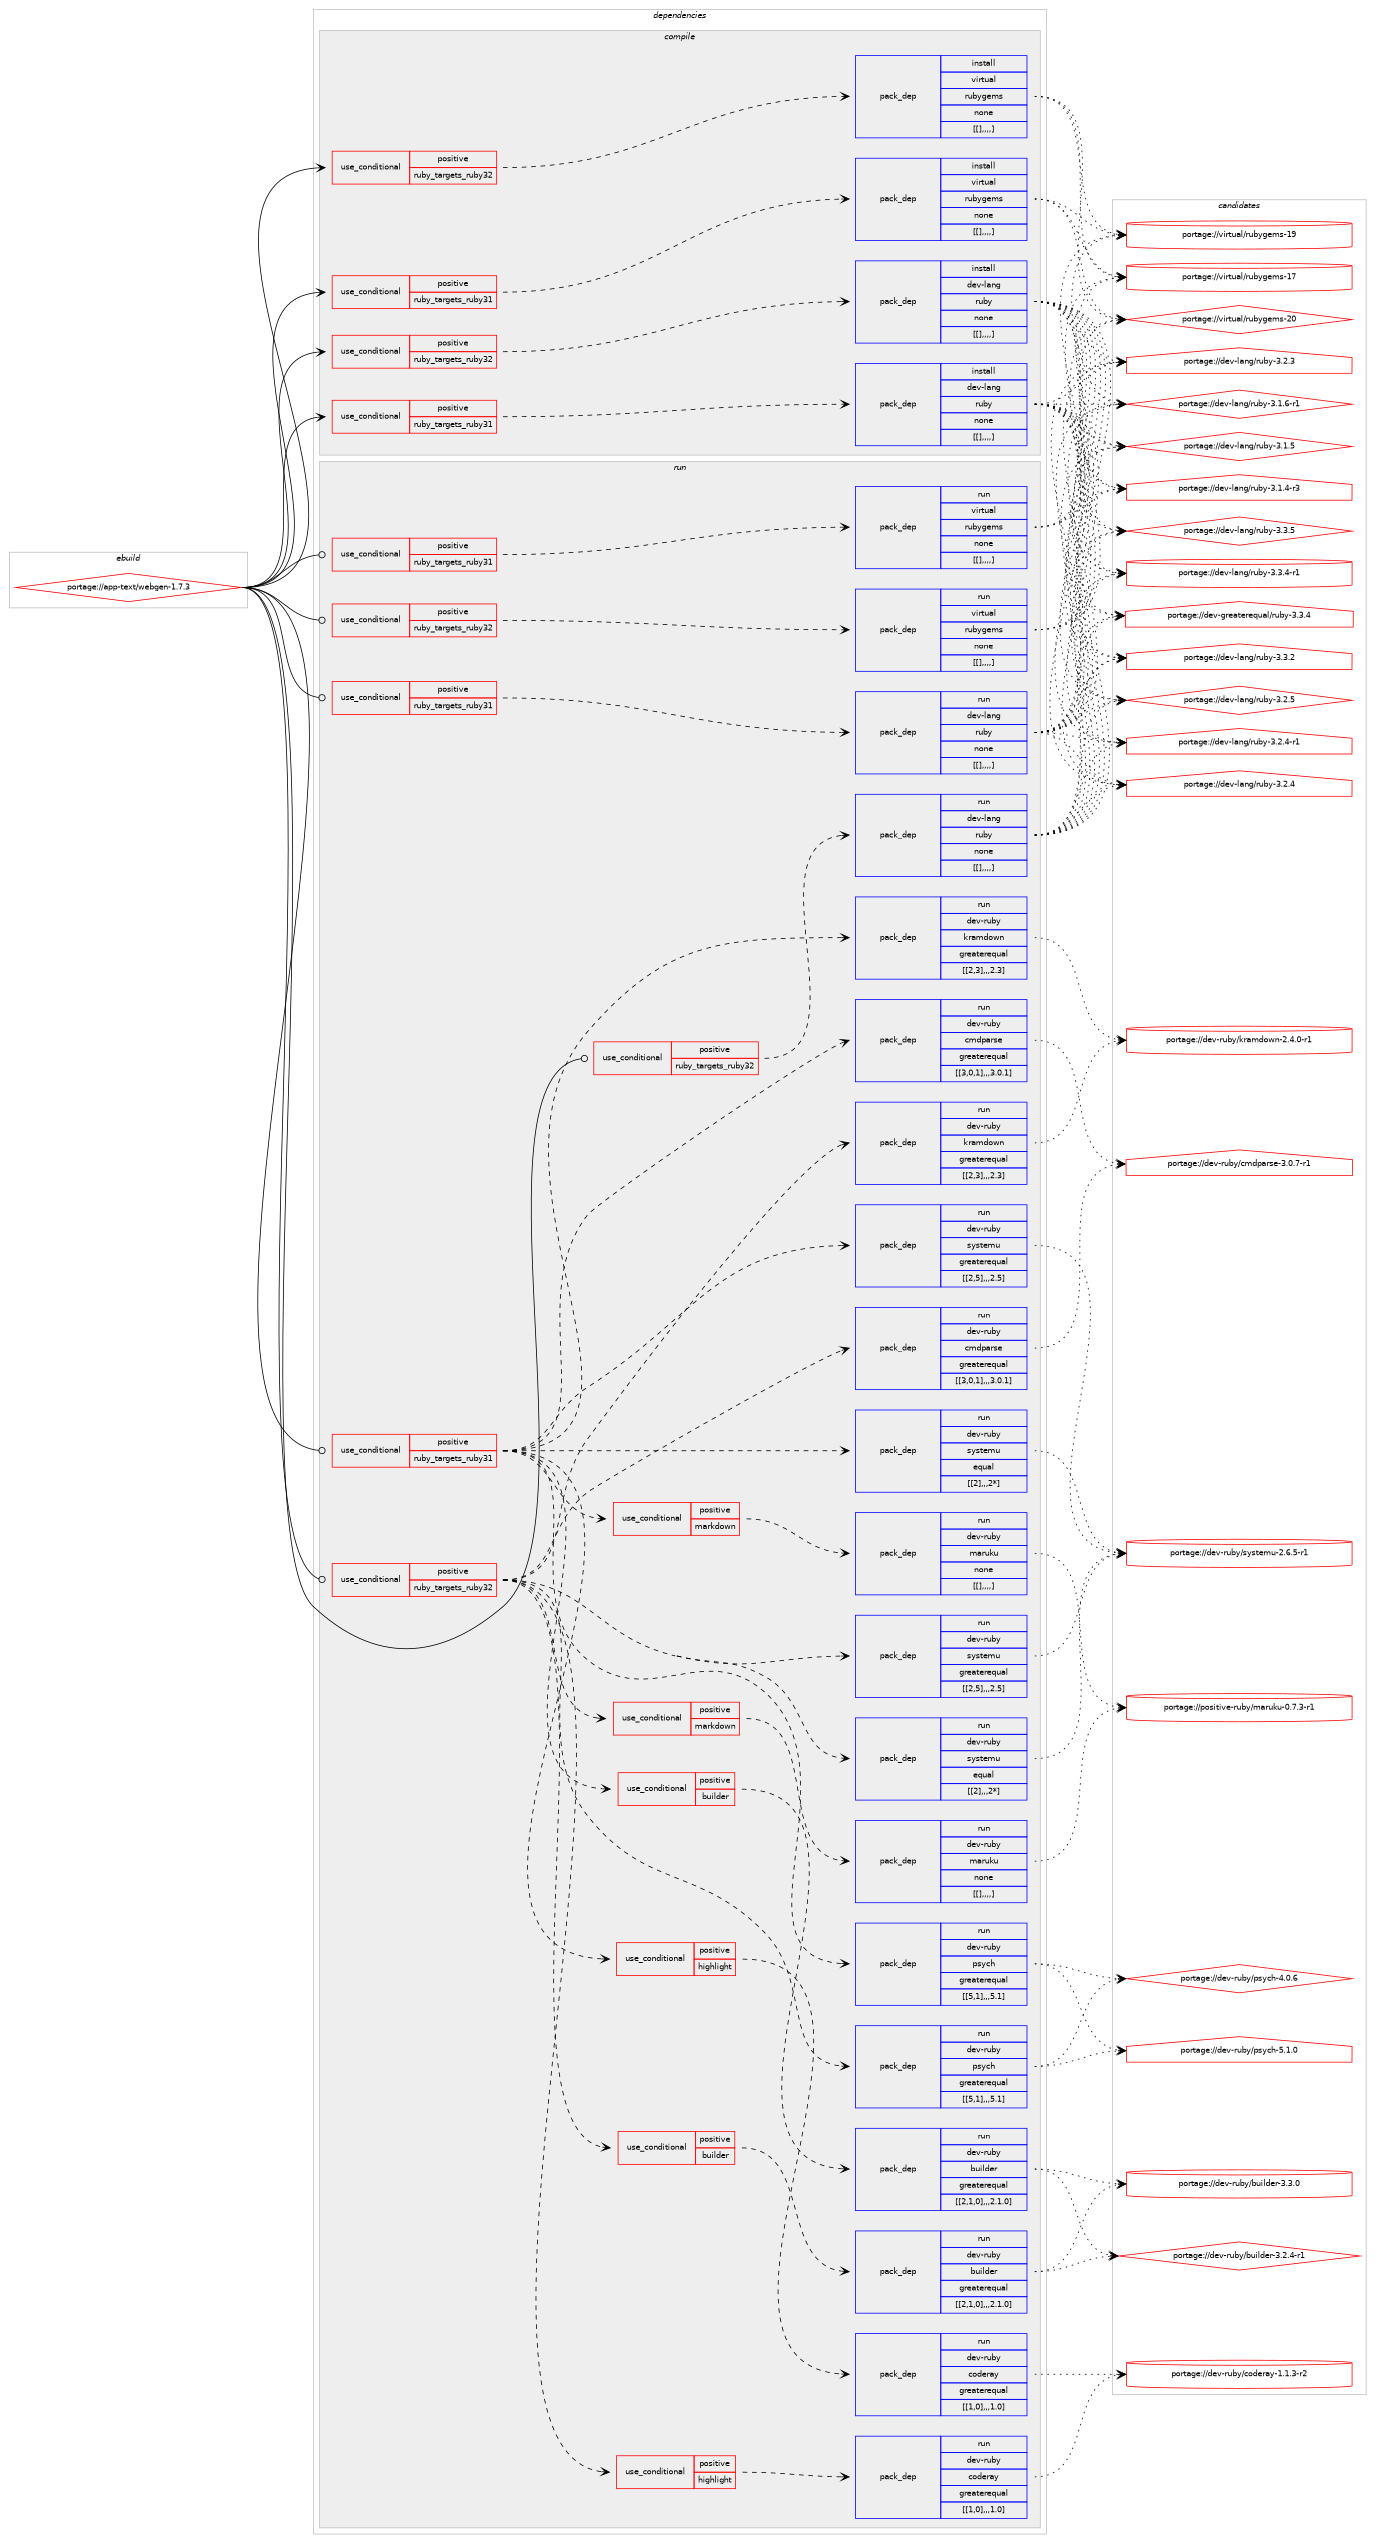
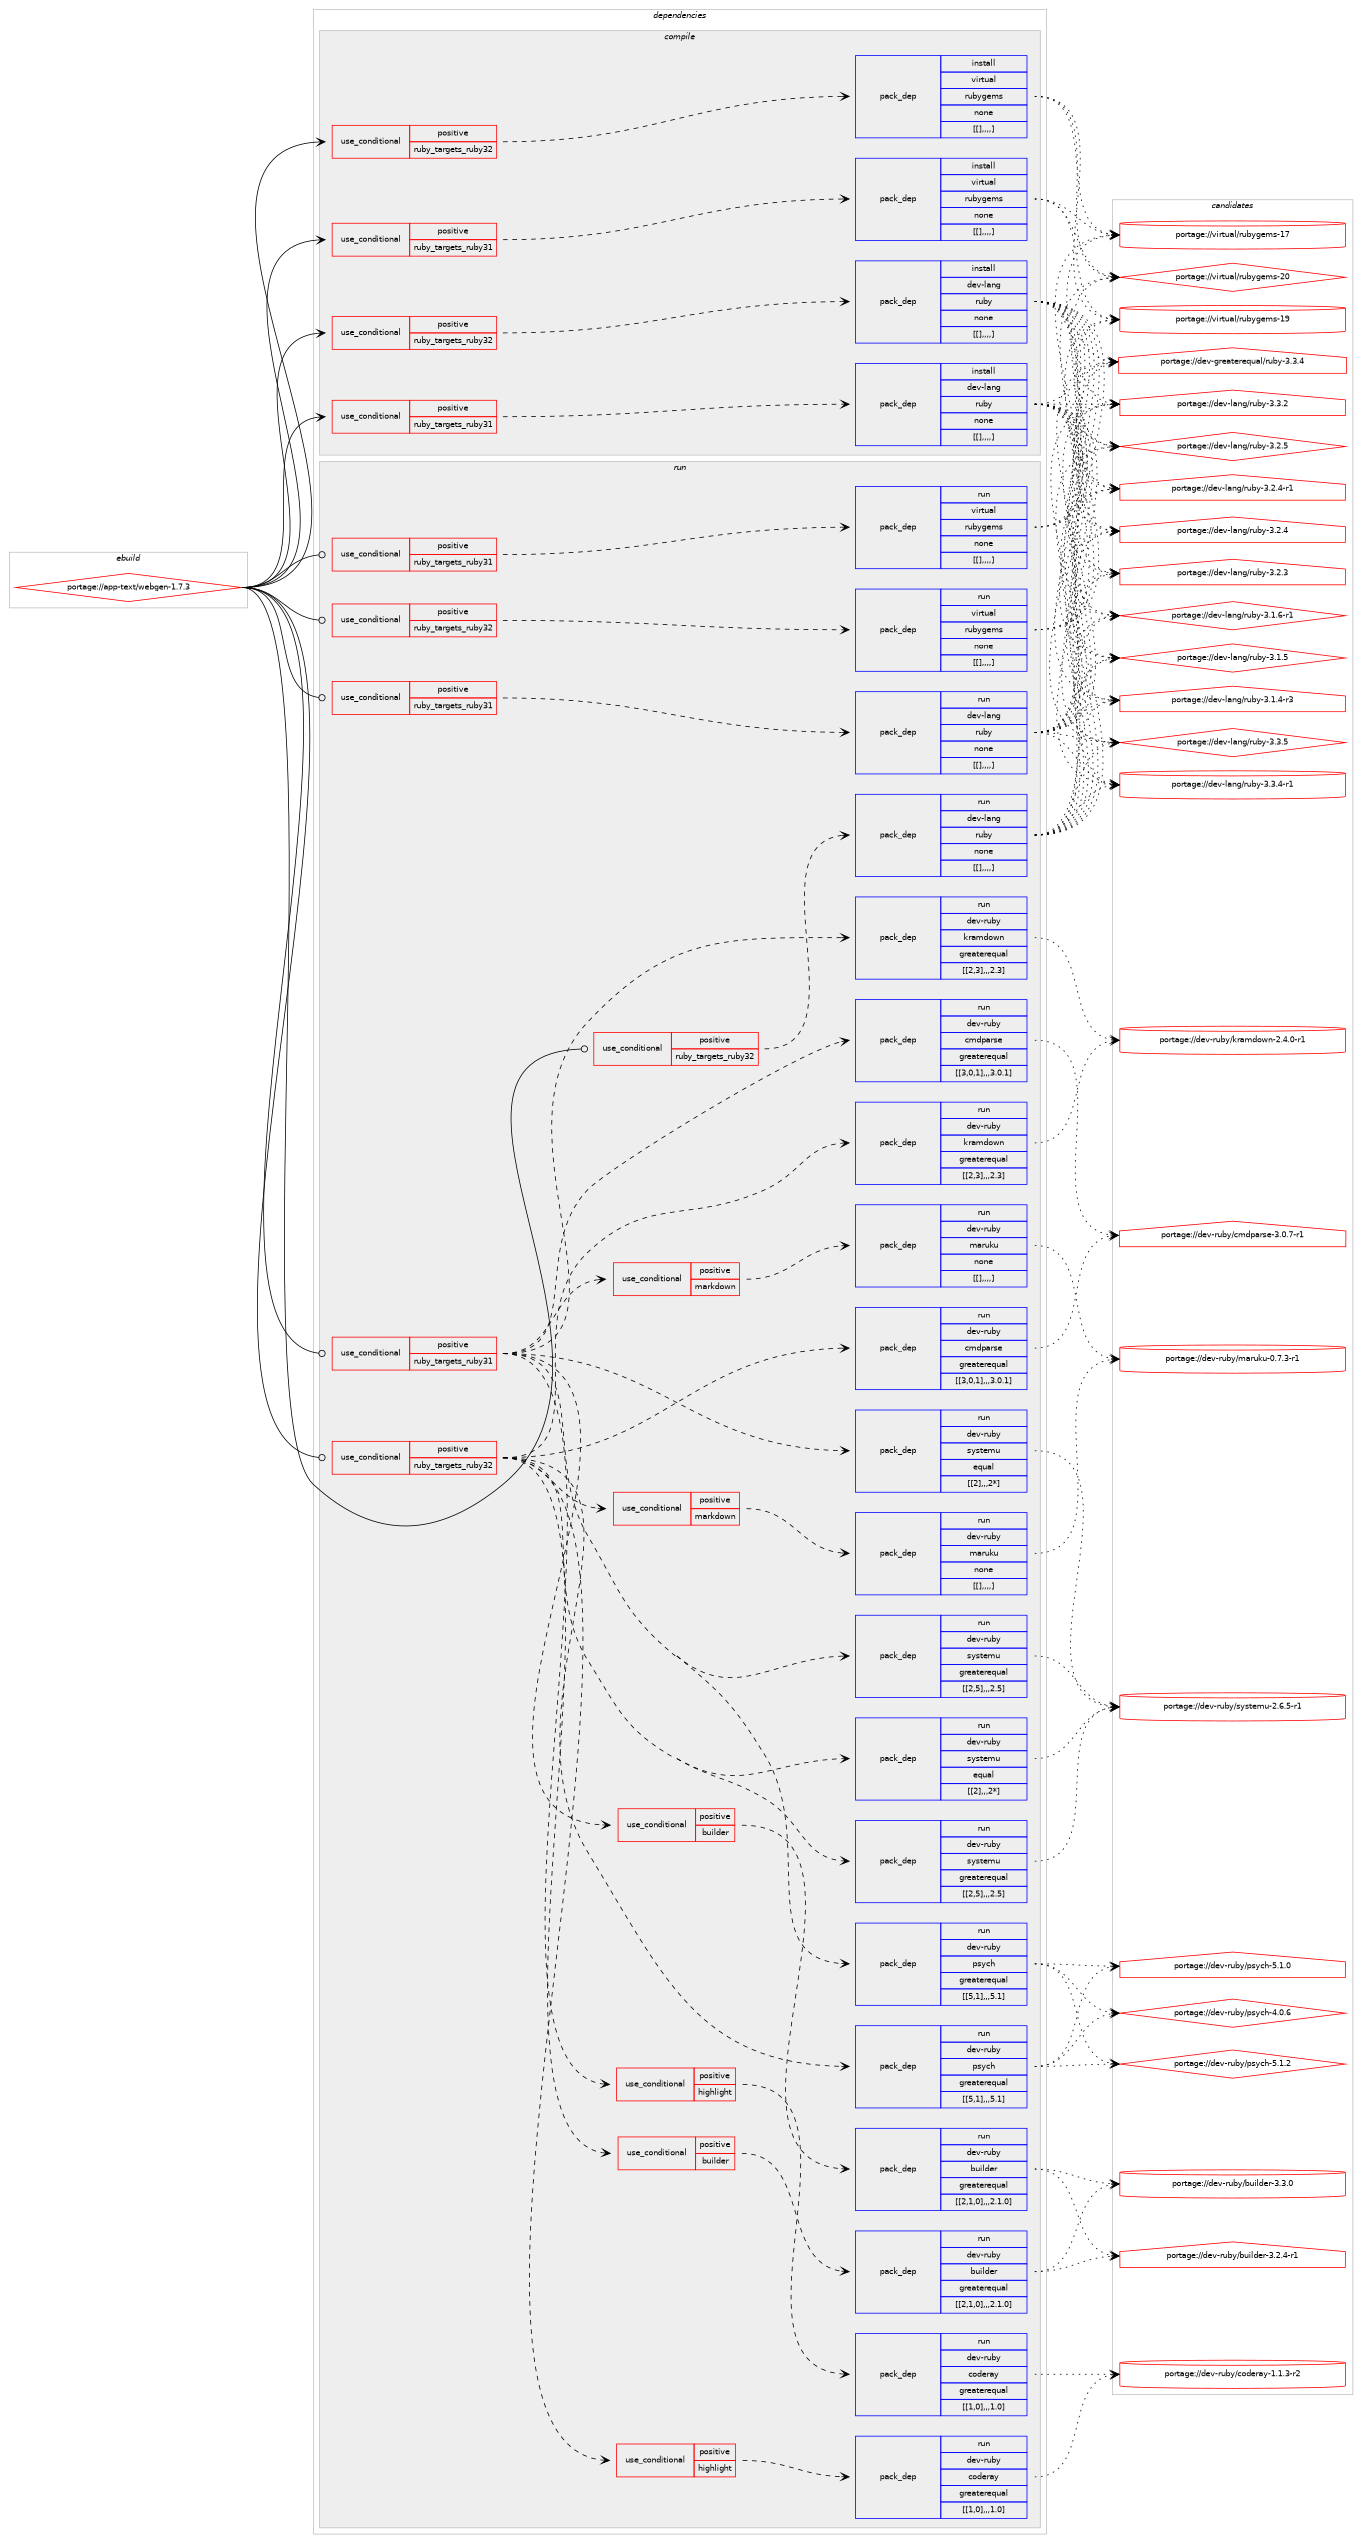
(1239, 1708) -> (1233, 1359)
none -> (1233, 2064)
(1239, 2256) -> (1233, 2256)
